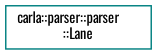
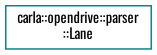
(78, 27) -> (78, 27)
